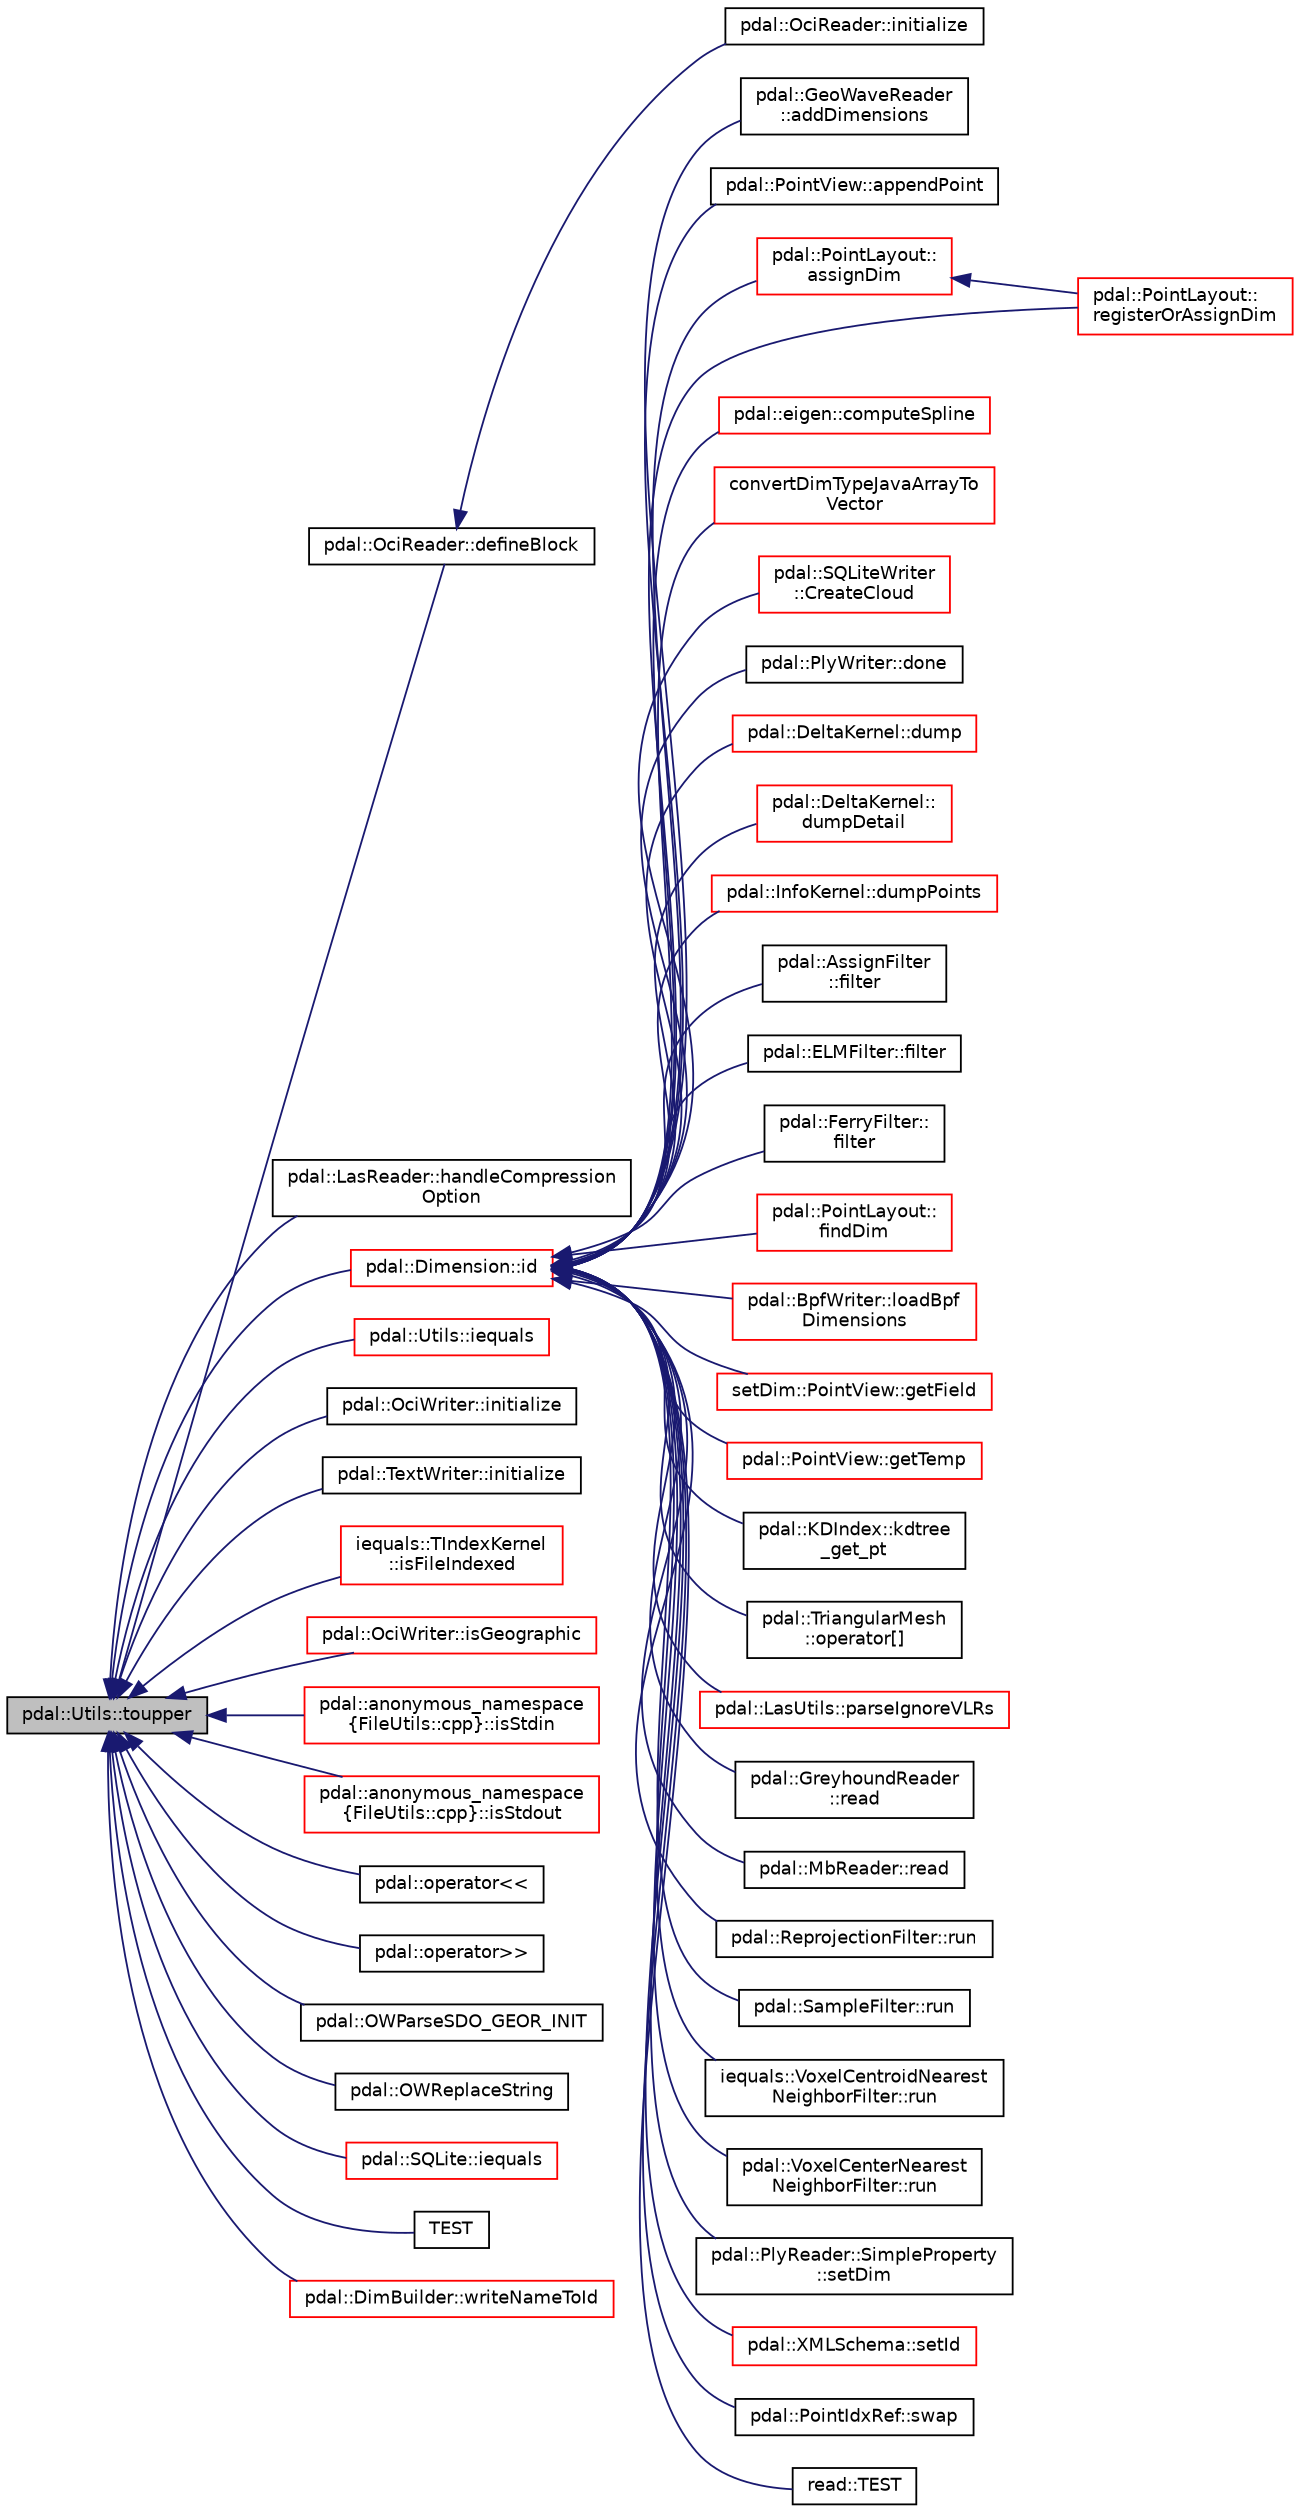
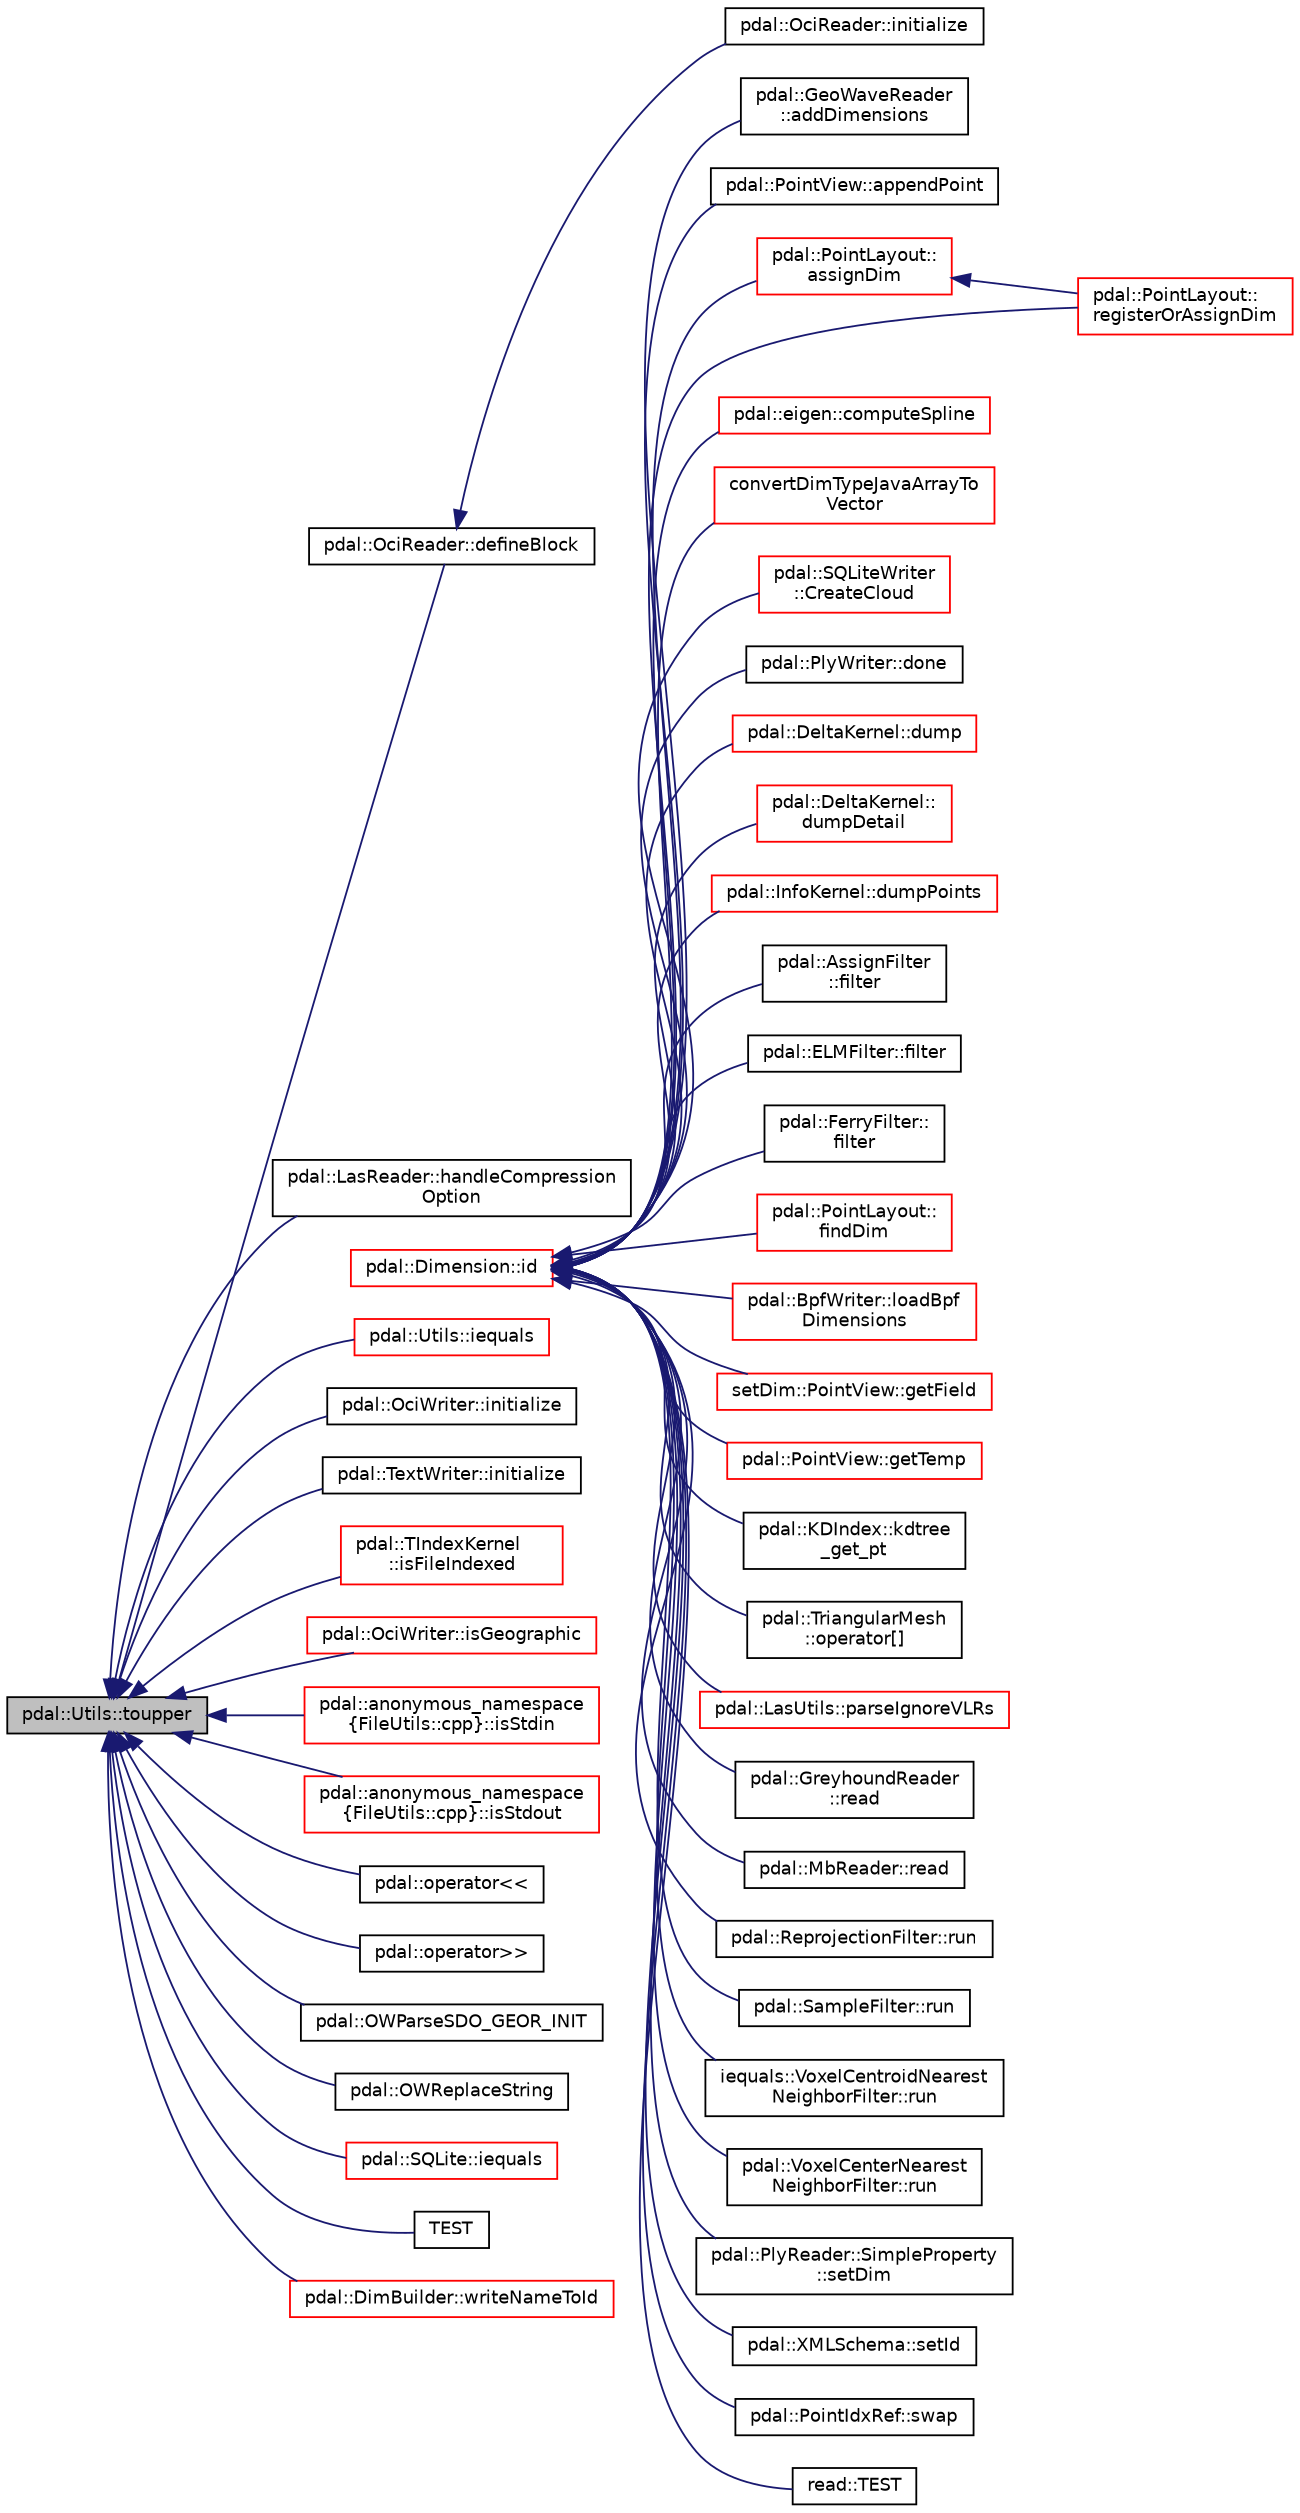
(176, 1437) -> none
(452, 1555) -> (452, 1555)
(854, 2346) -> (854, 2346)
